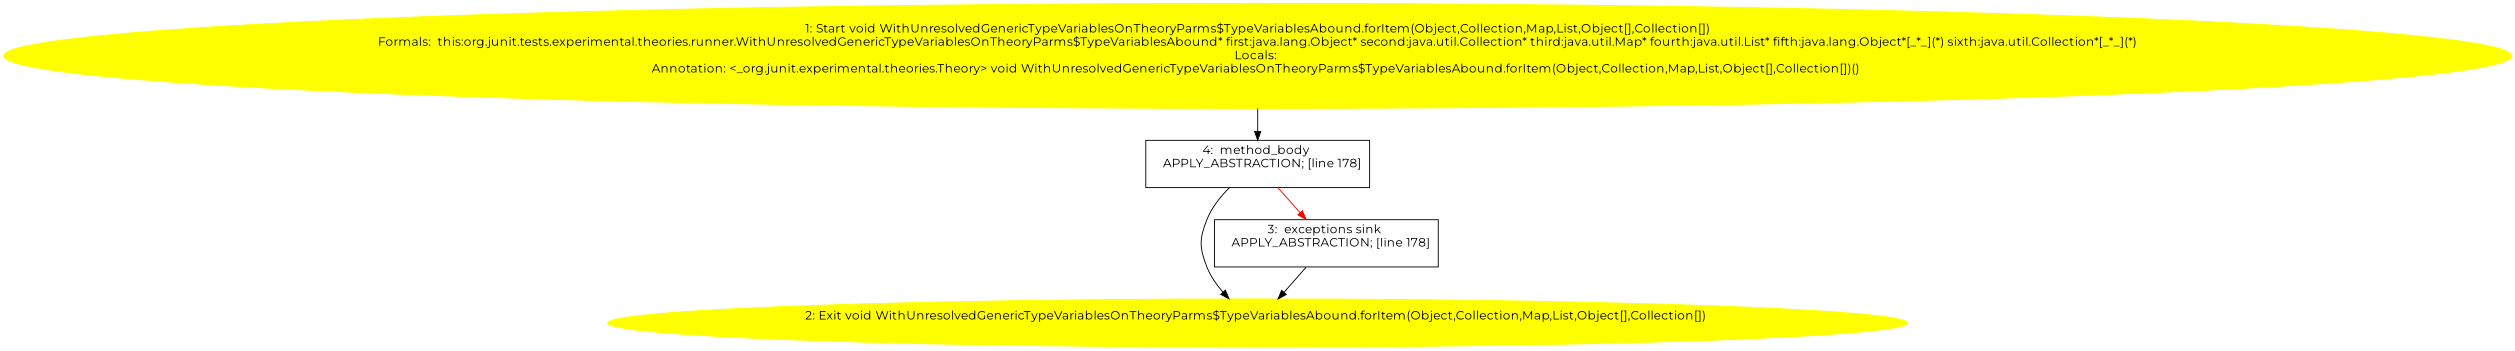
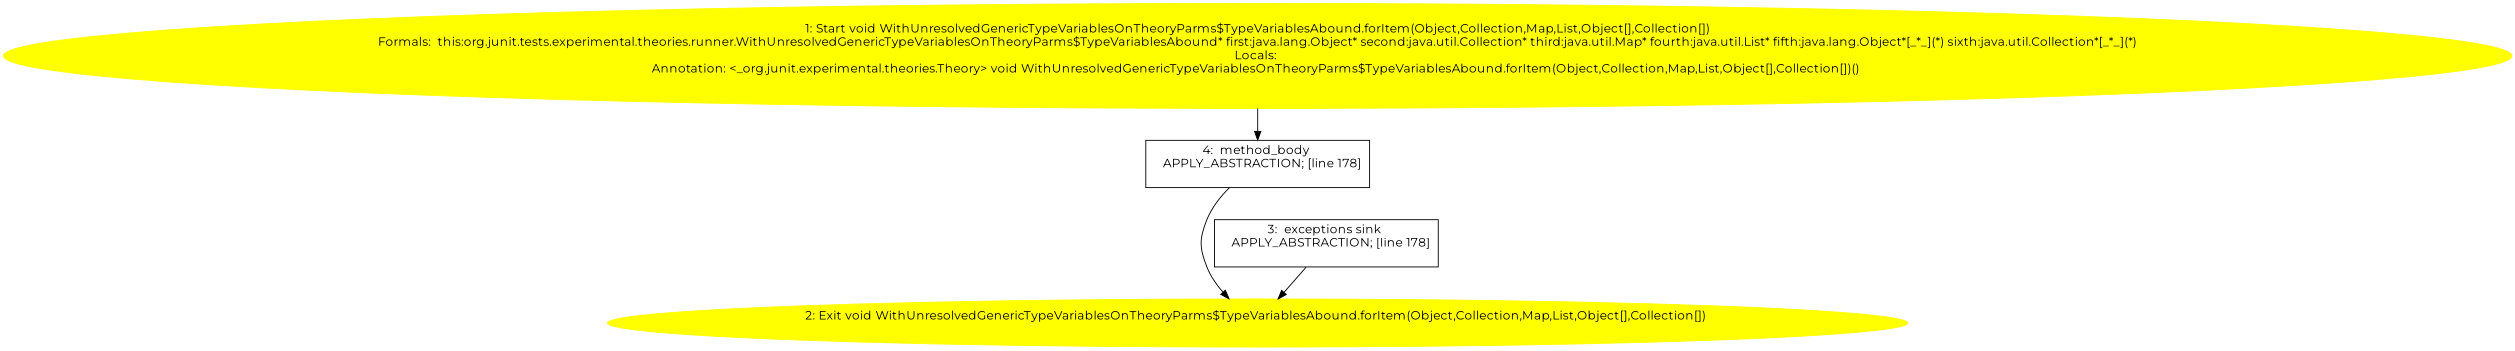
(1289, 200) -> none
